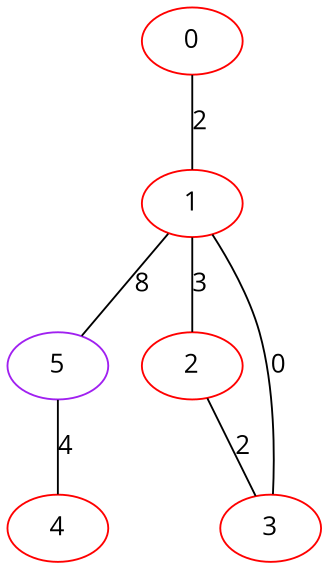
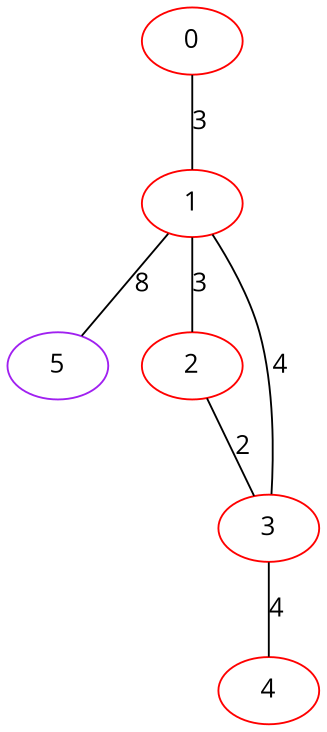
(201, 122) -> (201, 122)
(279, 366) -> (281, 366)
(58, 447) -> (269, 609)
